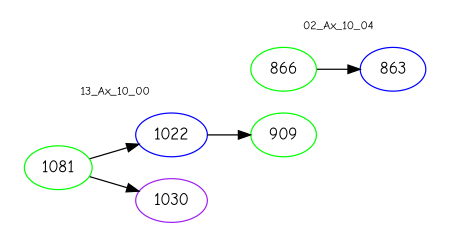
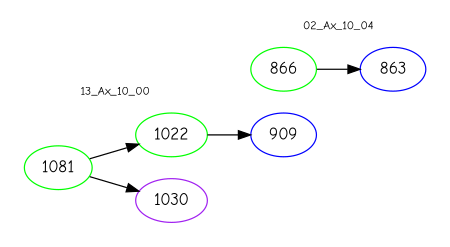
(172, 135) -> (172, 135)
(284, 135) -> (284, 135)
